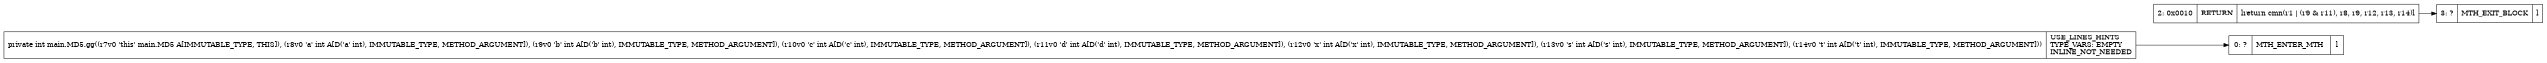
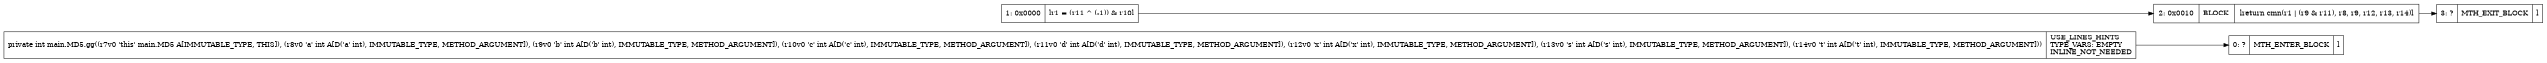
(2217, 13) -> (2216, 13)
none -> (1070, 14)
(2290, 45) -> (2291, 45)
